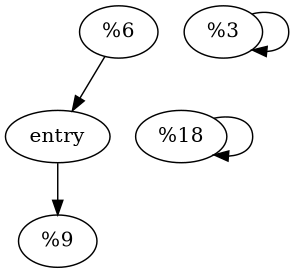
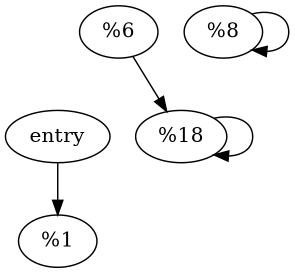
(223, 32) -> (223, 32)
(92, 77) -> (146, 78)
(58, 241) -> (58, 241)
